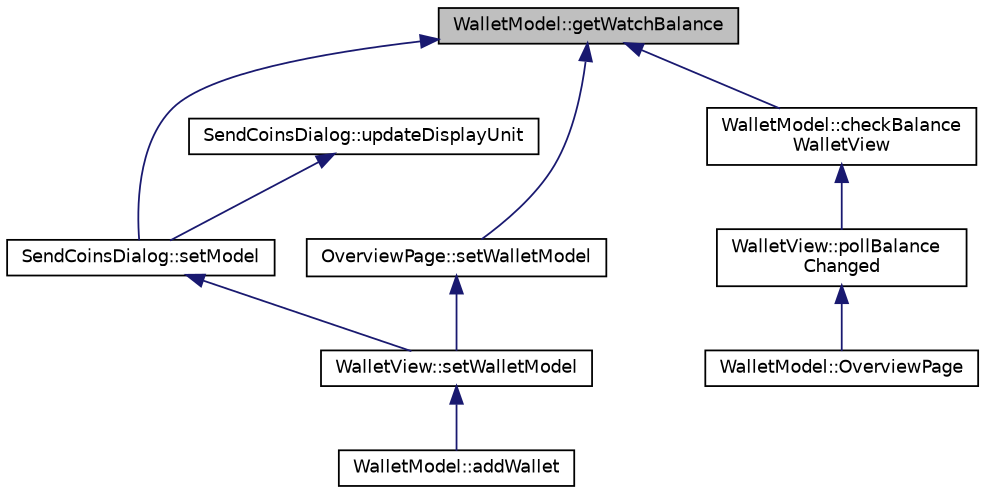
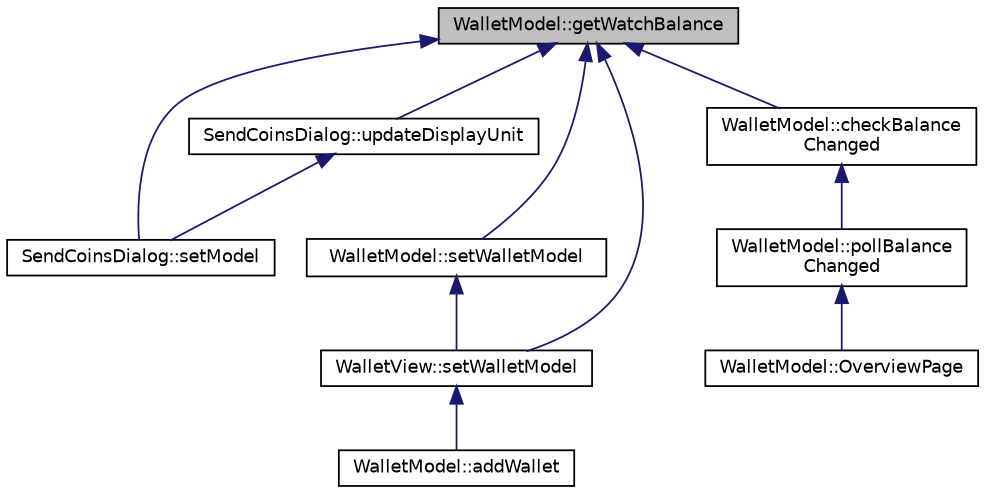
none -> (468, 85)
(842, 136) -> (842, 136)
(457, 258) -> (457, 258)
(842, 258) -> (842, 258)
(307, 316) -> (641, 231)
